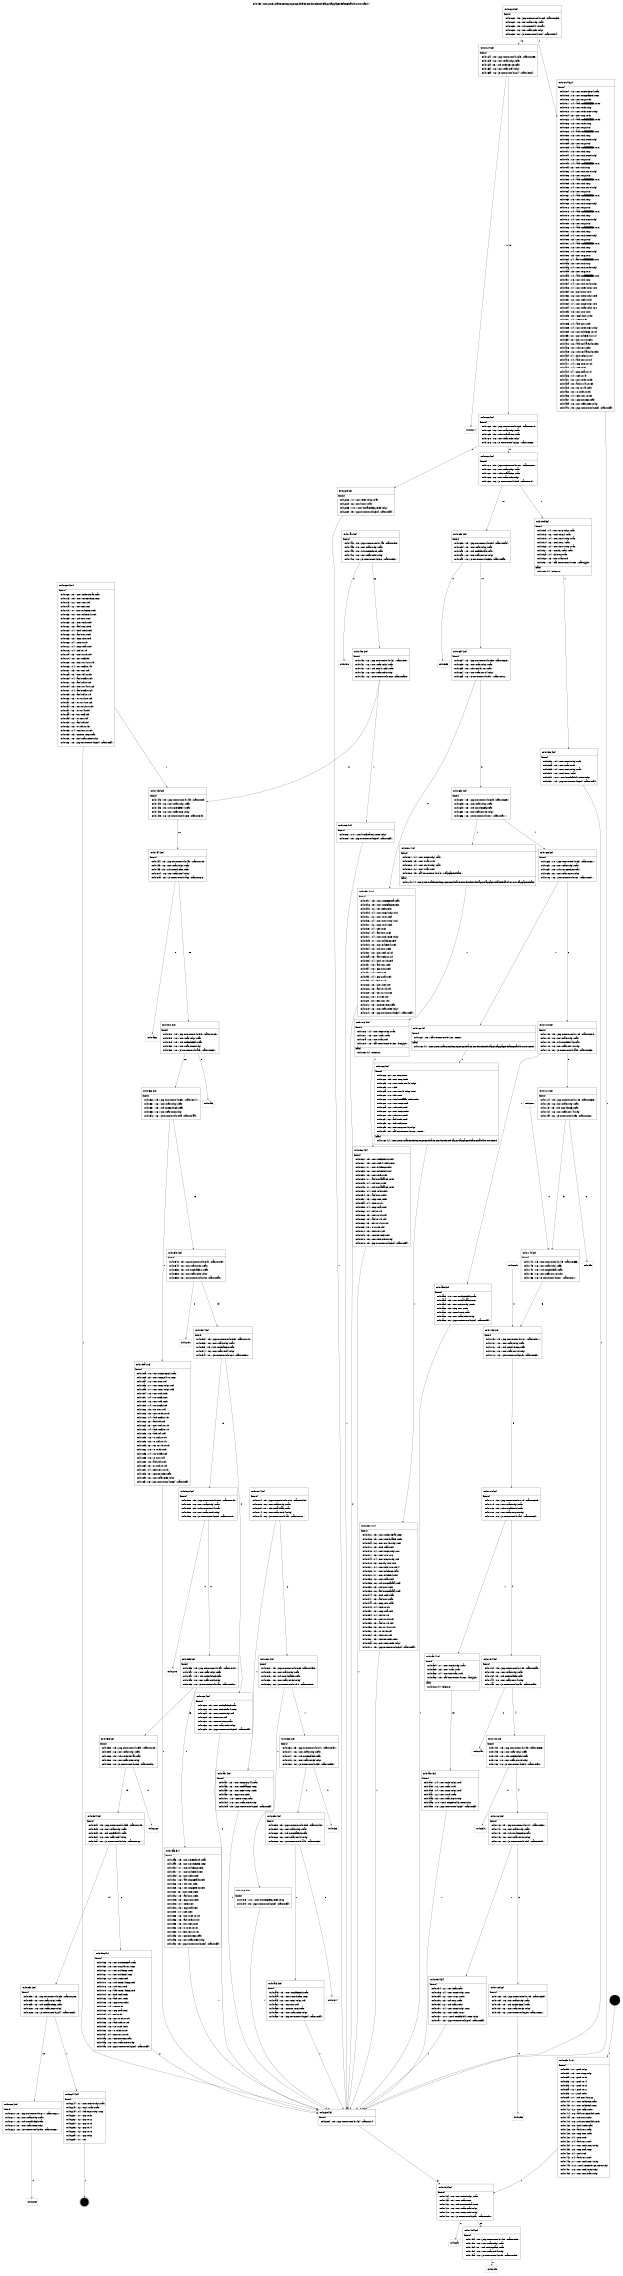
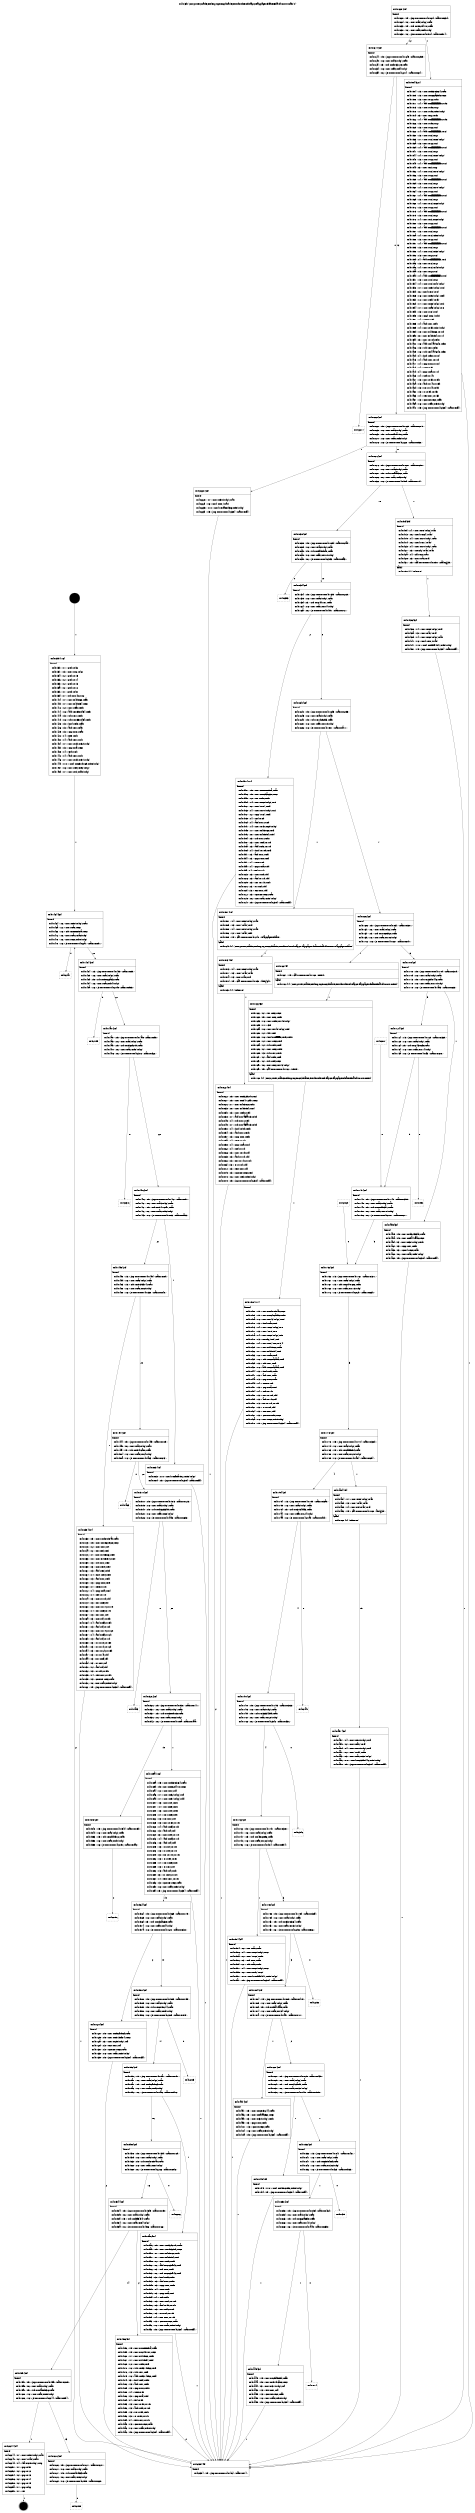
(141, 747) -> (111, 1410)
none -> (118, 1008)
(209, 1303) -> (164, 1897)
none -> (290, 1960)
